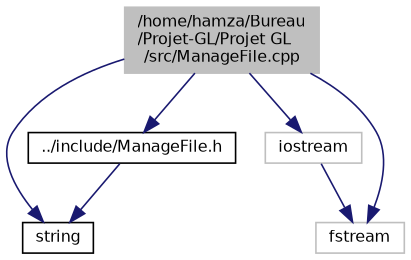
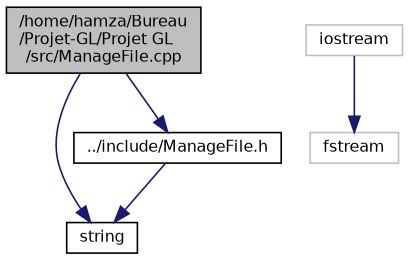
(222, 40) -> (104, 40)
(270, 97) -> none
(373, 127) -> none
